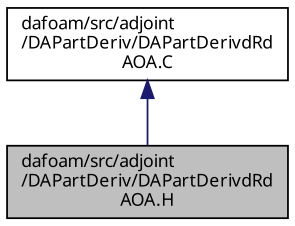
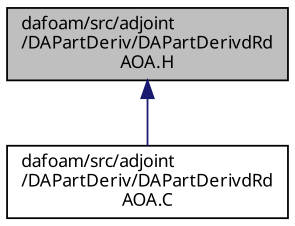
(148, 122) -> (148, 122)
